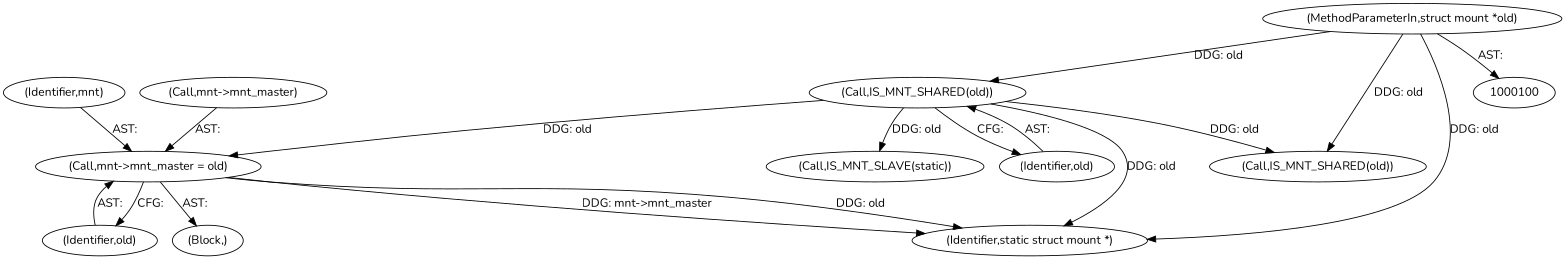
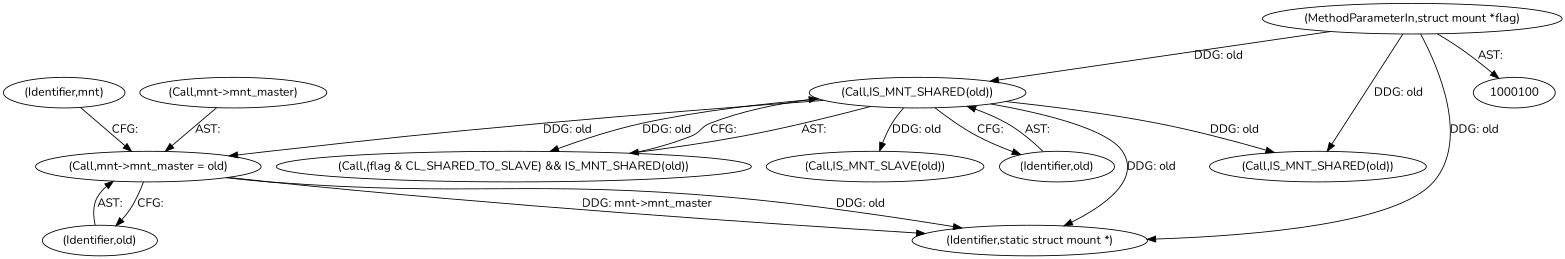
(1412, 19) -> (1412, 19)
(127, 130) -> (127, 130)
none -> (514, 167)
(875, 167) -> (875, 167)
(208, 241) -> none
